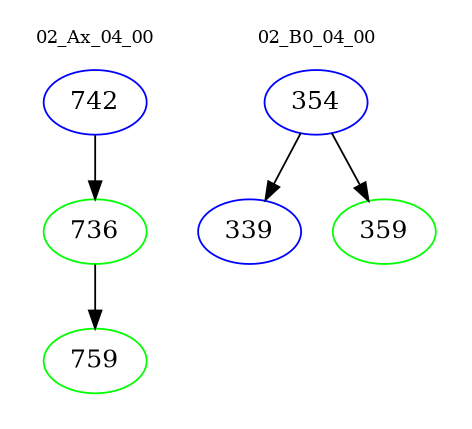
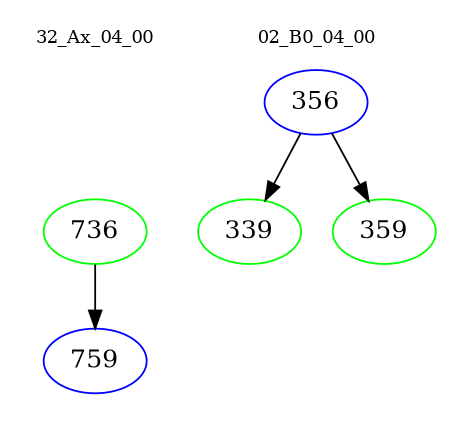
(95, 39) -> (95, 39)
(95, 102) -> none
(316, 102) -> (316, 102)
(250, 232) -> (250, 232)
(95, 361) -> (95, 361)
